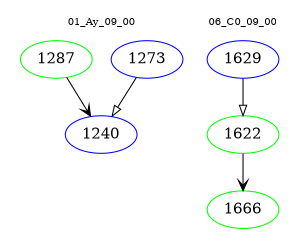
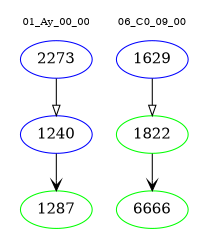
(102, 22) -> (56, 22)
(147, 59) -> (56, 59)
(76, 92) -> (56, 167)
(243, 135) -> (152, 135)
(243, 210) -> (152, 210)
